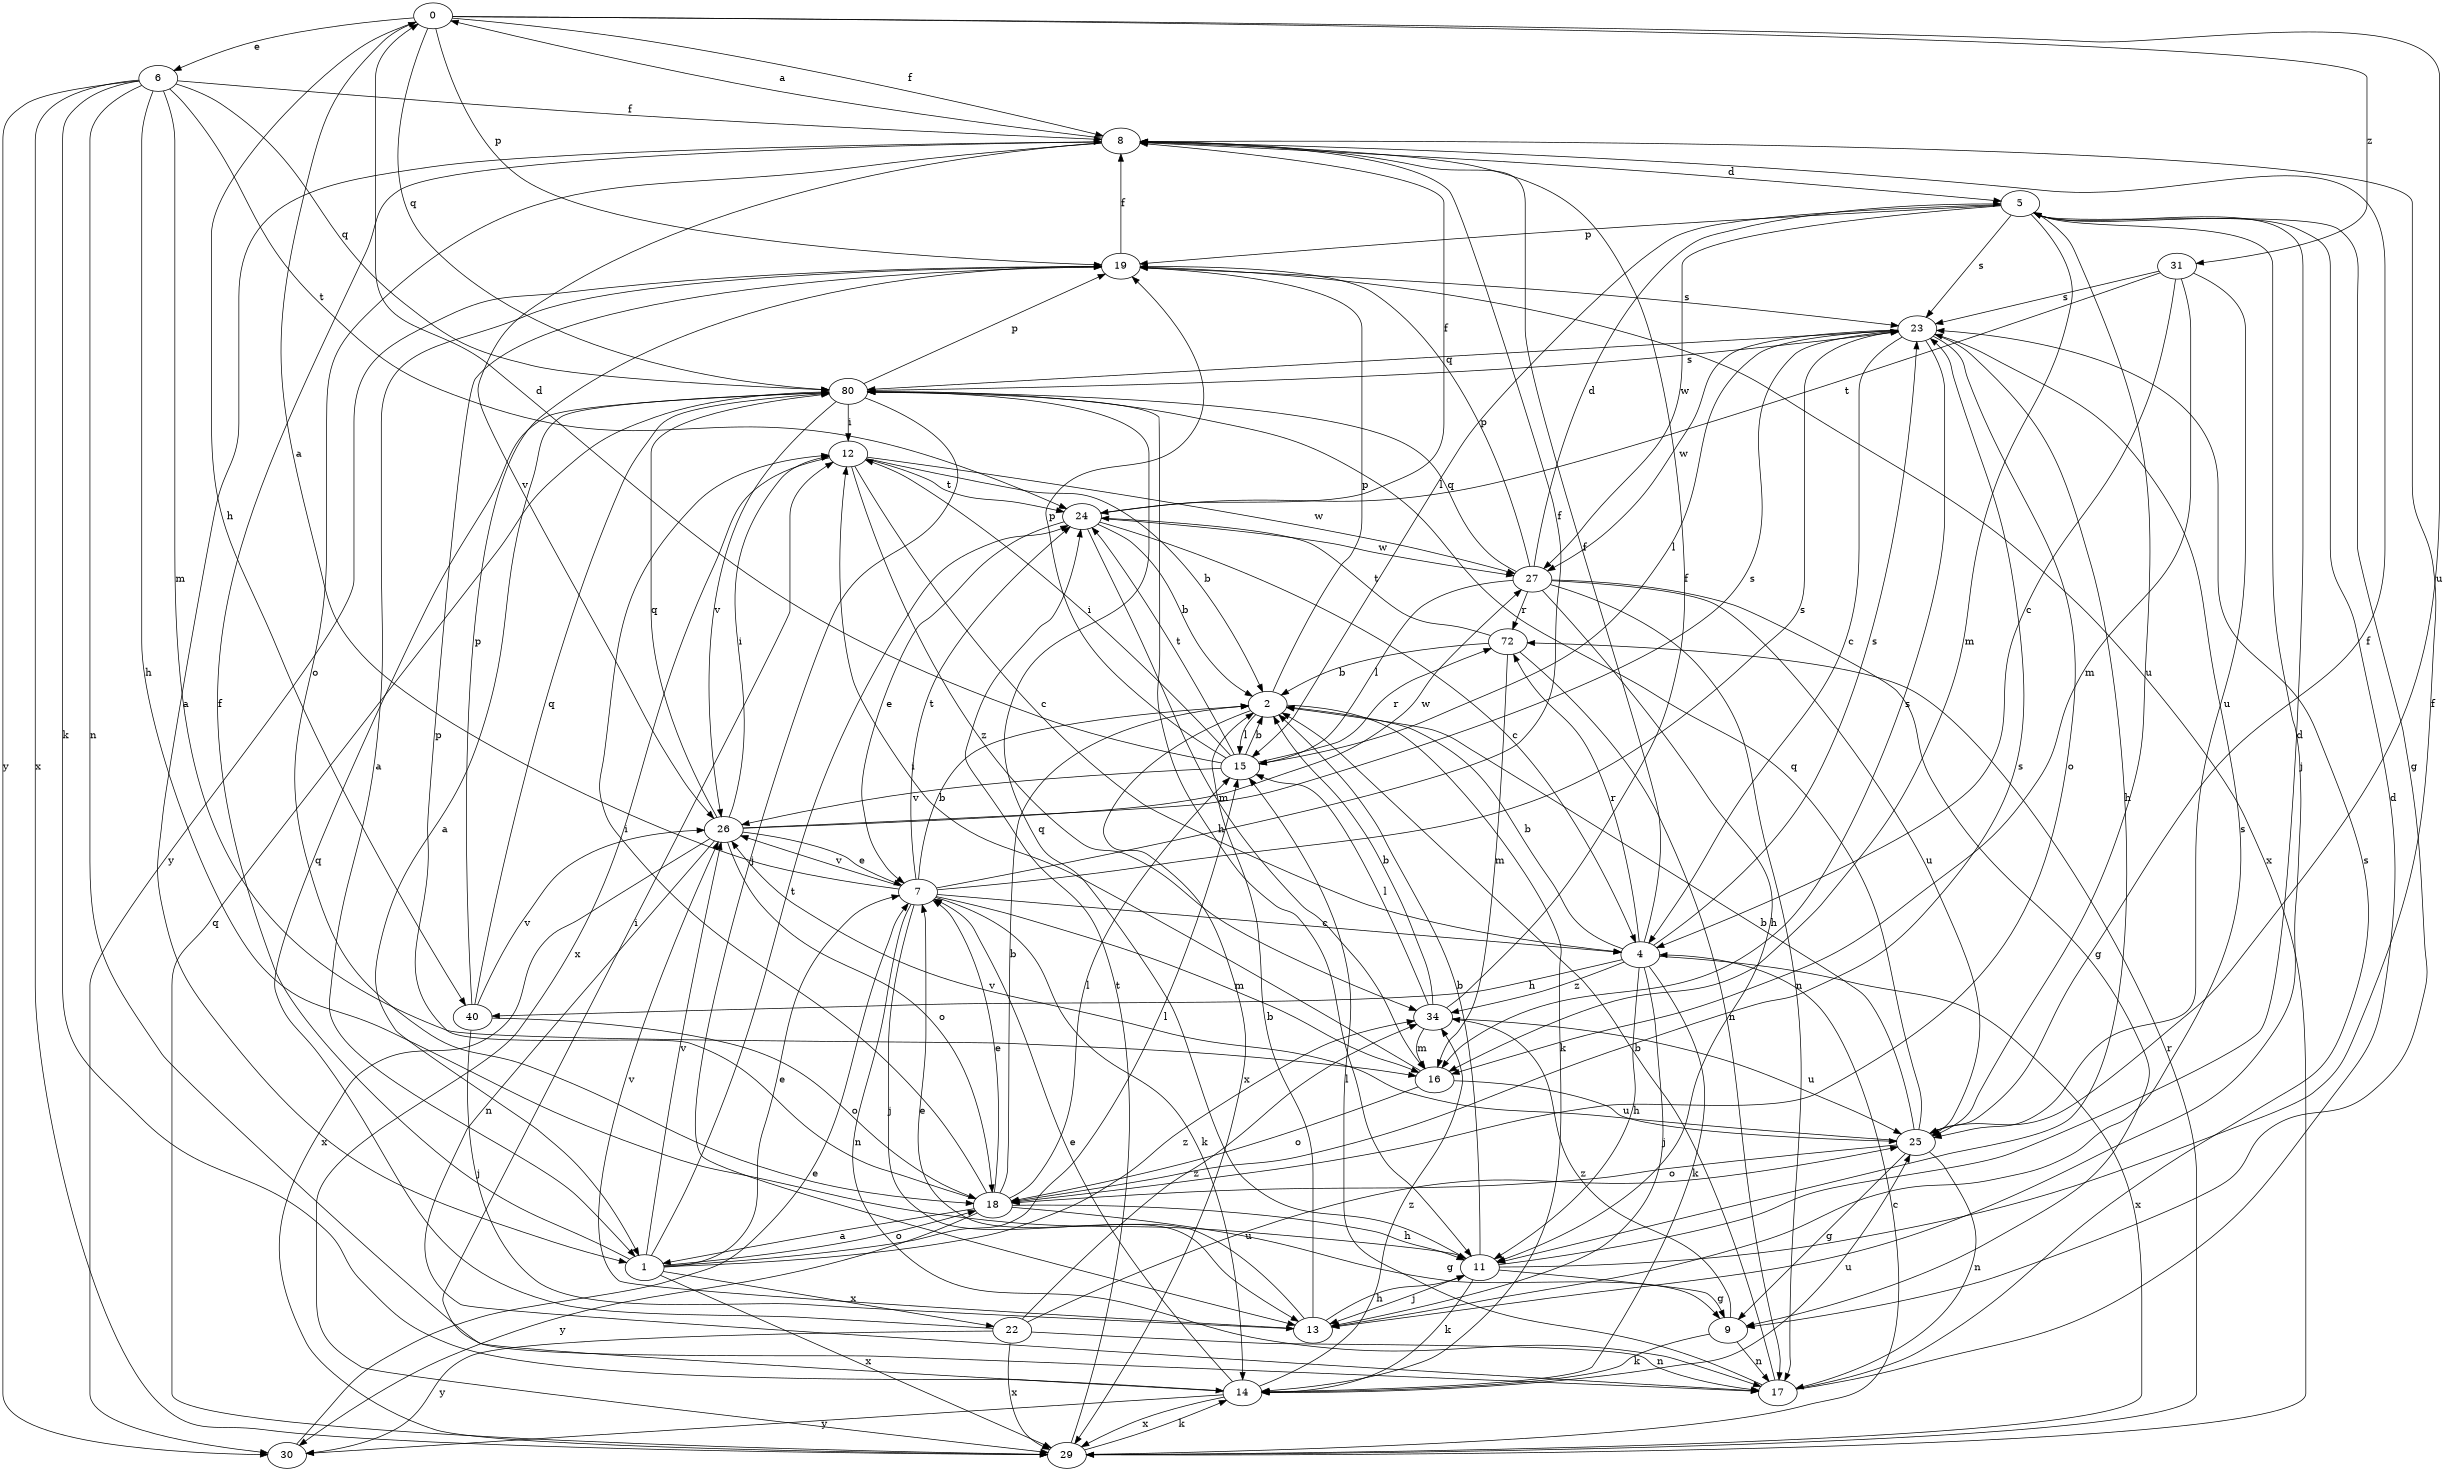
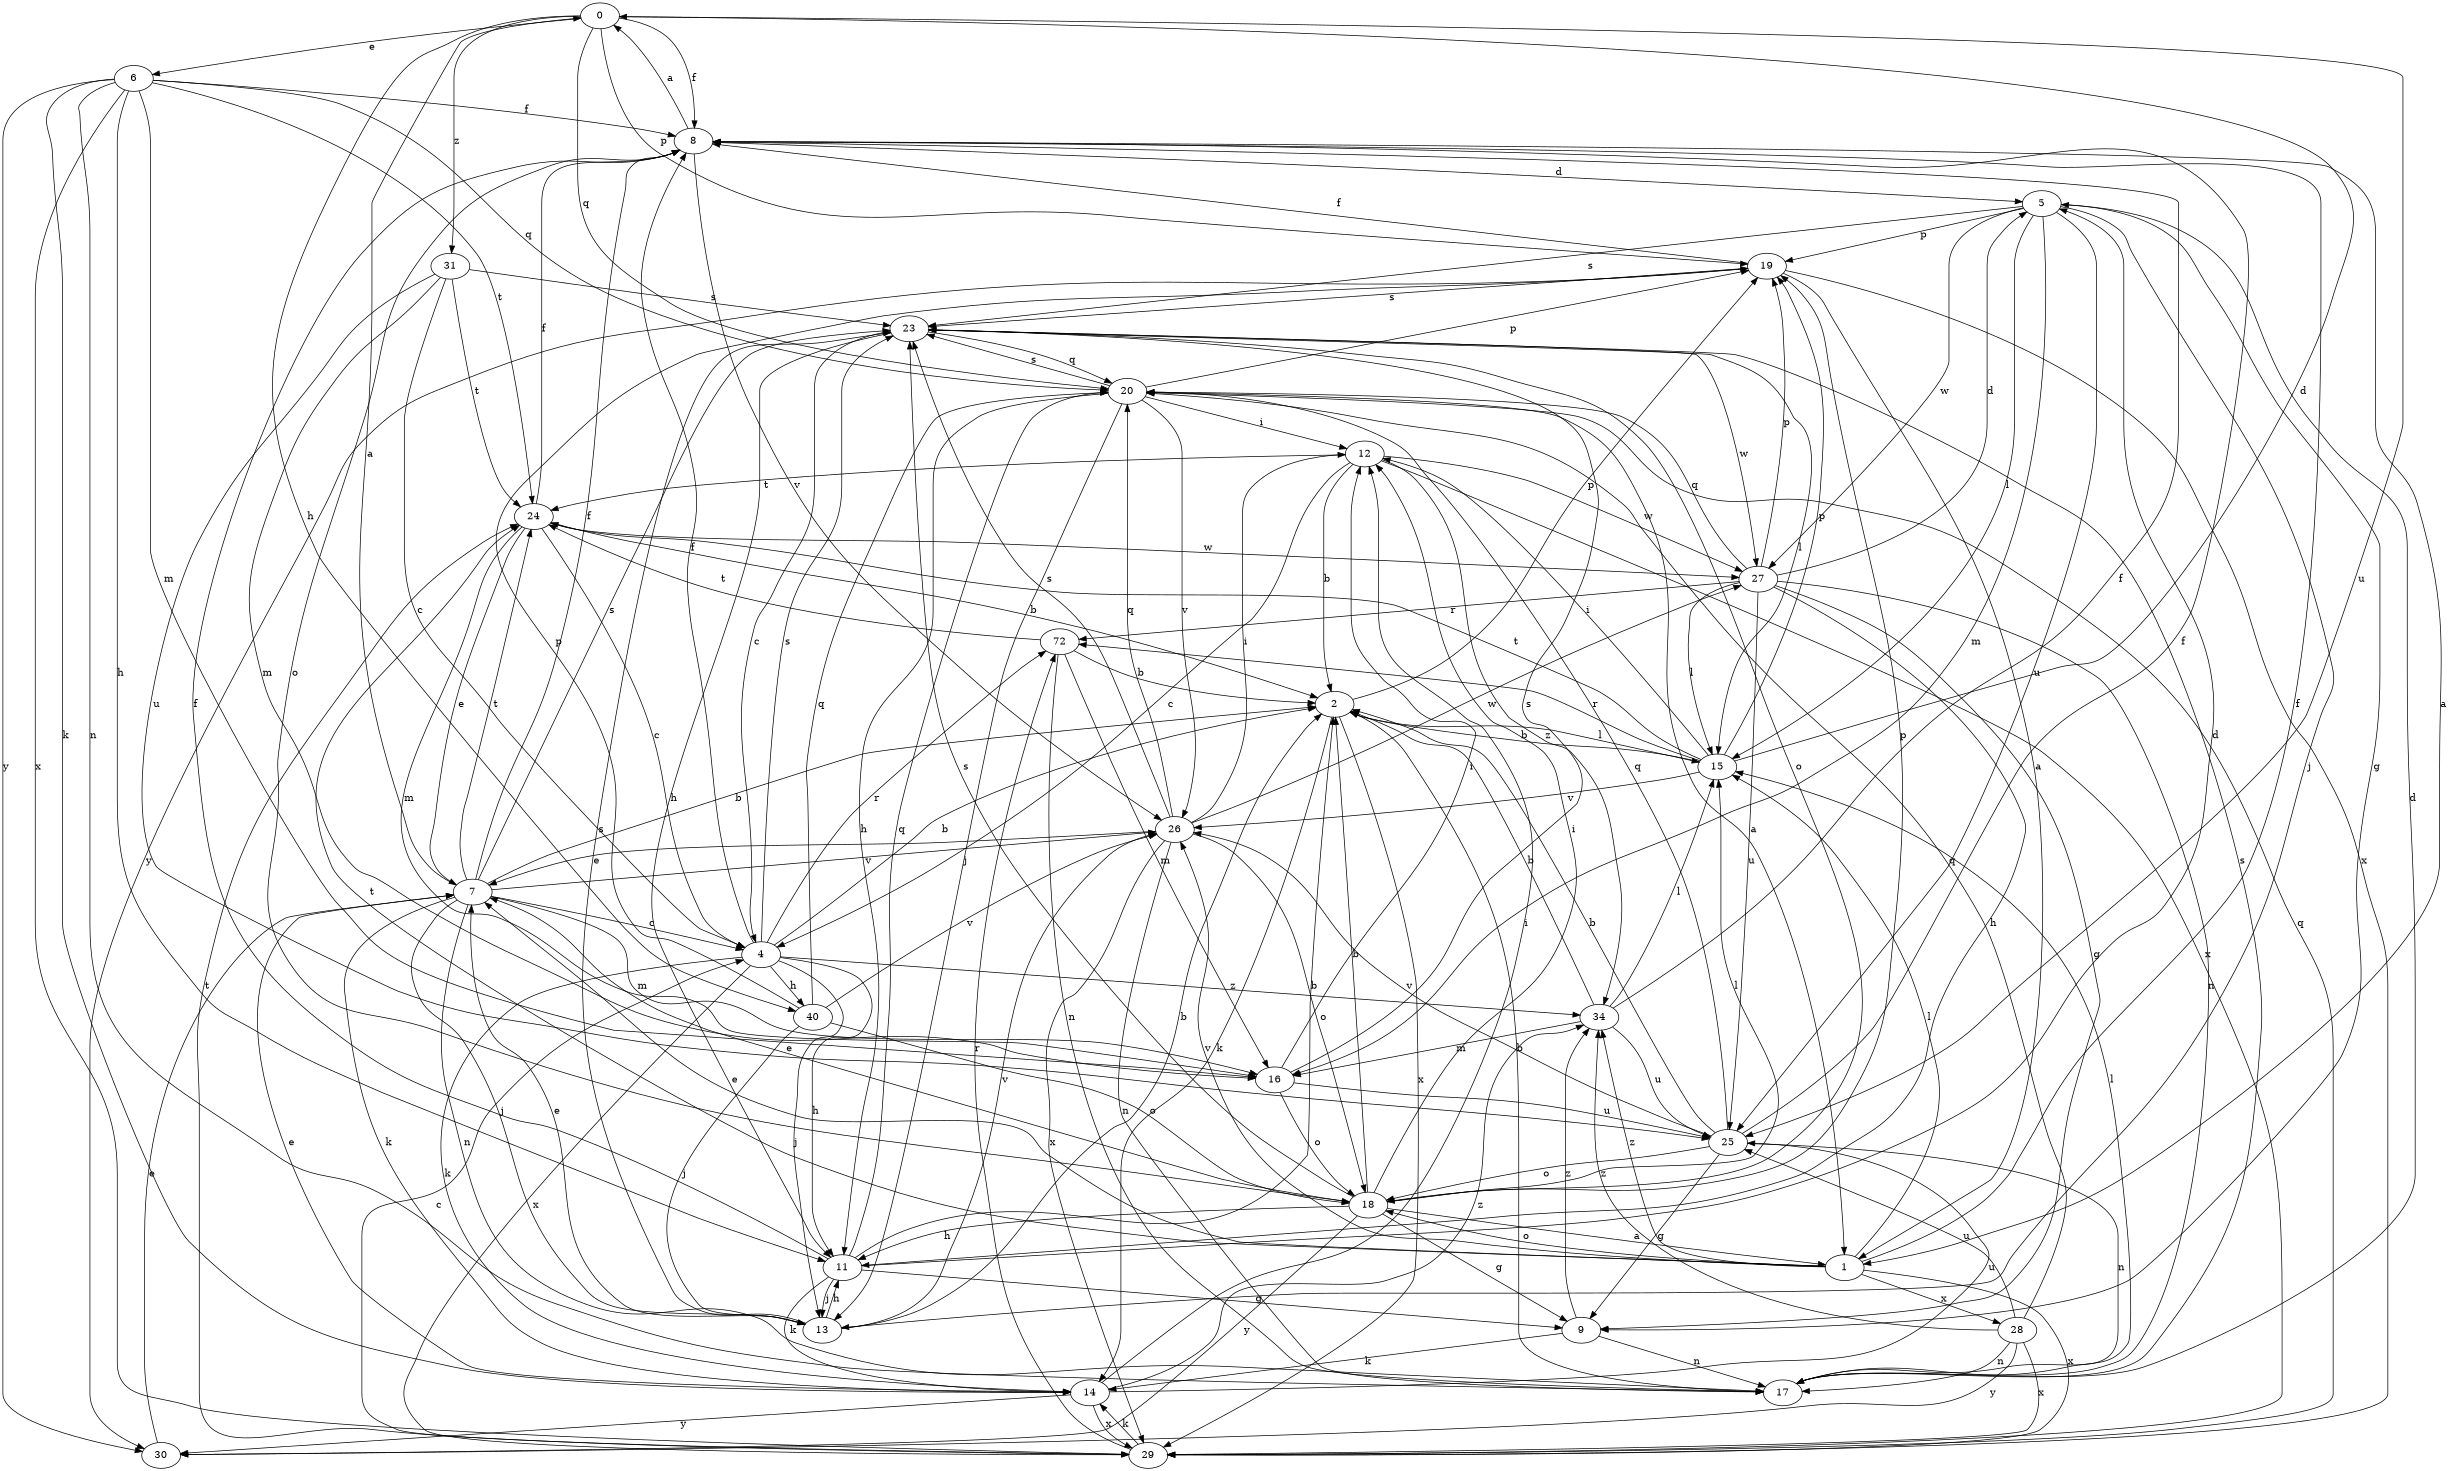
(848, 391) -> (1127, 391)
(1853, 820) -> (1582, 581)
(1012, 1330) -> (2017, 1330)
